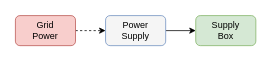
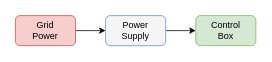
(87, 30) -> (87, 30)
(225, 30) -> (225, 30)
